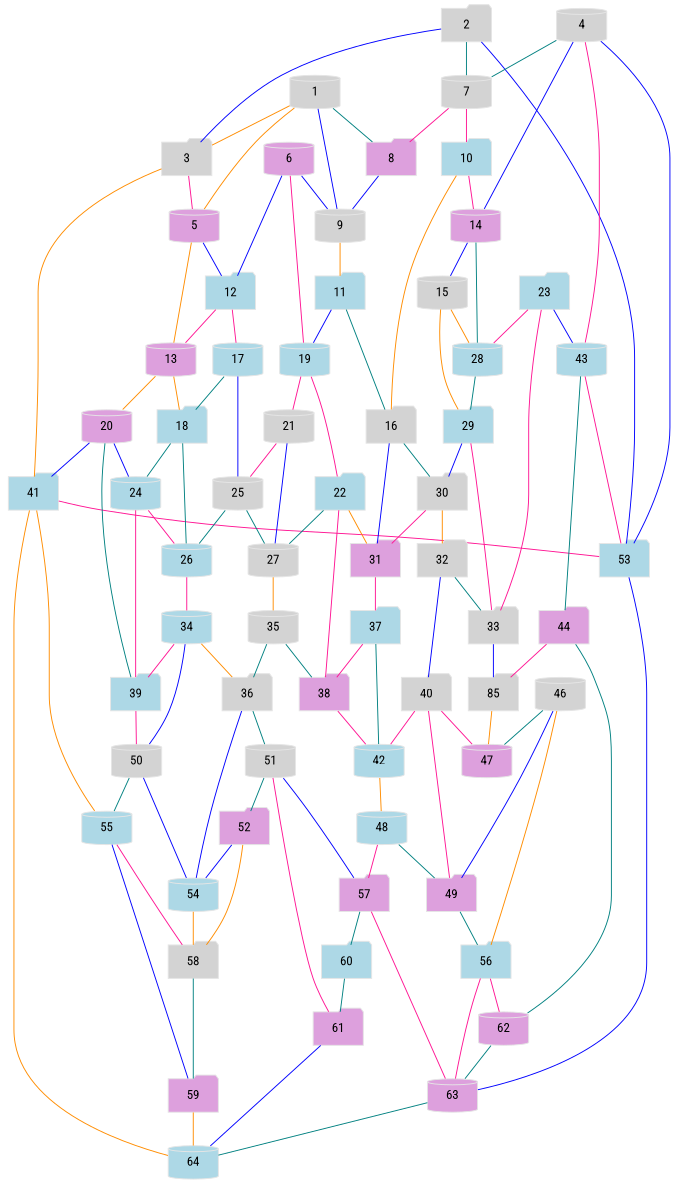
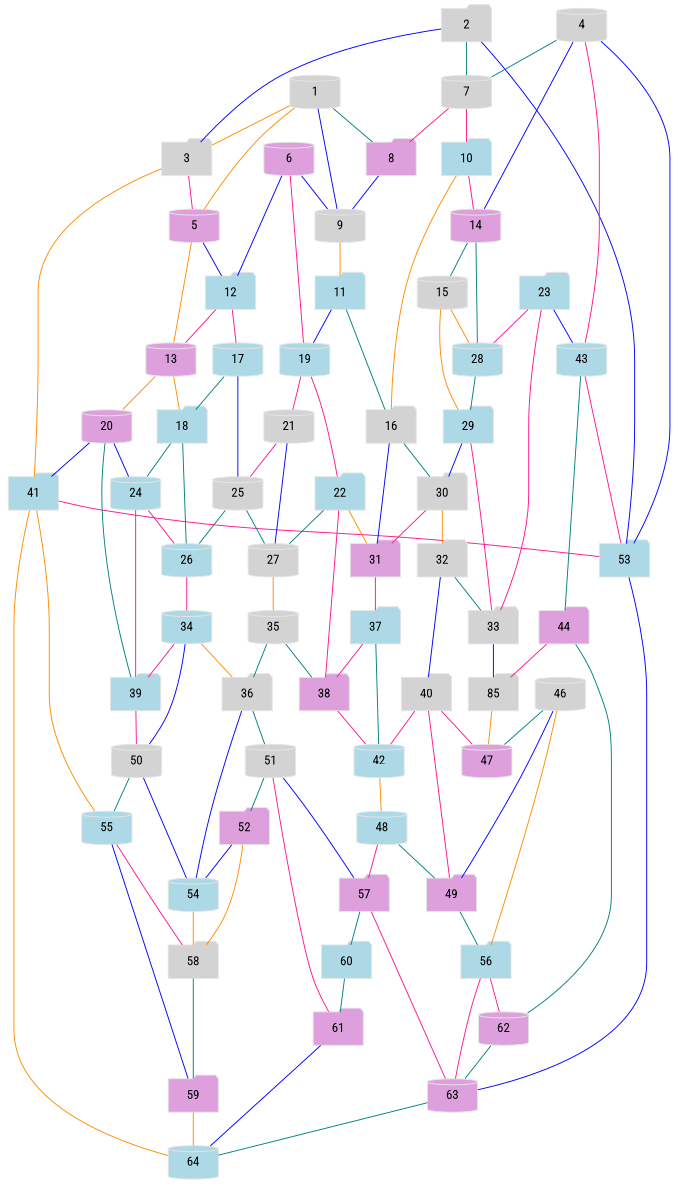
(459, 259) -> (459, 259)
